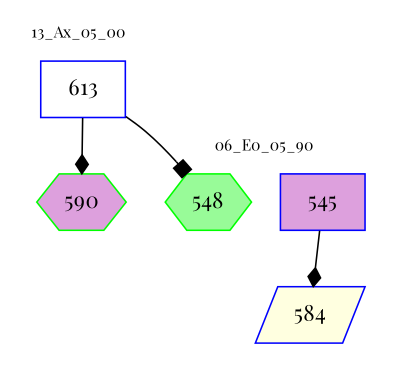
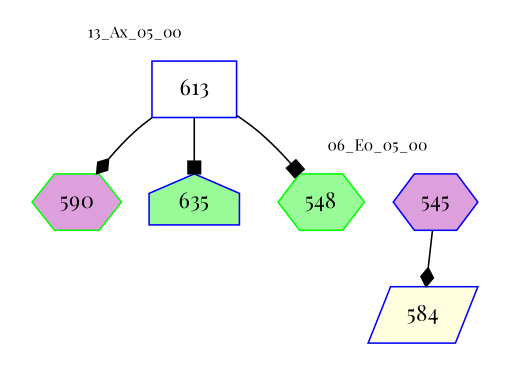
(265, 146) -> (378, 146)
none -> (194, 202)
(323, 202) -> (436, 202)
